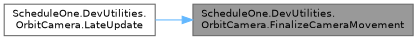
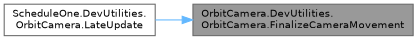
(303, 20) -> (303, 20)
